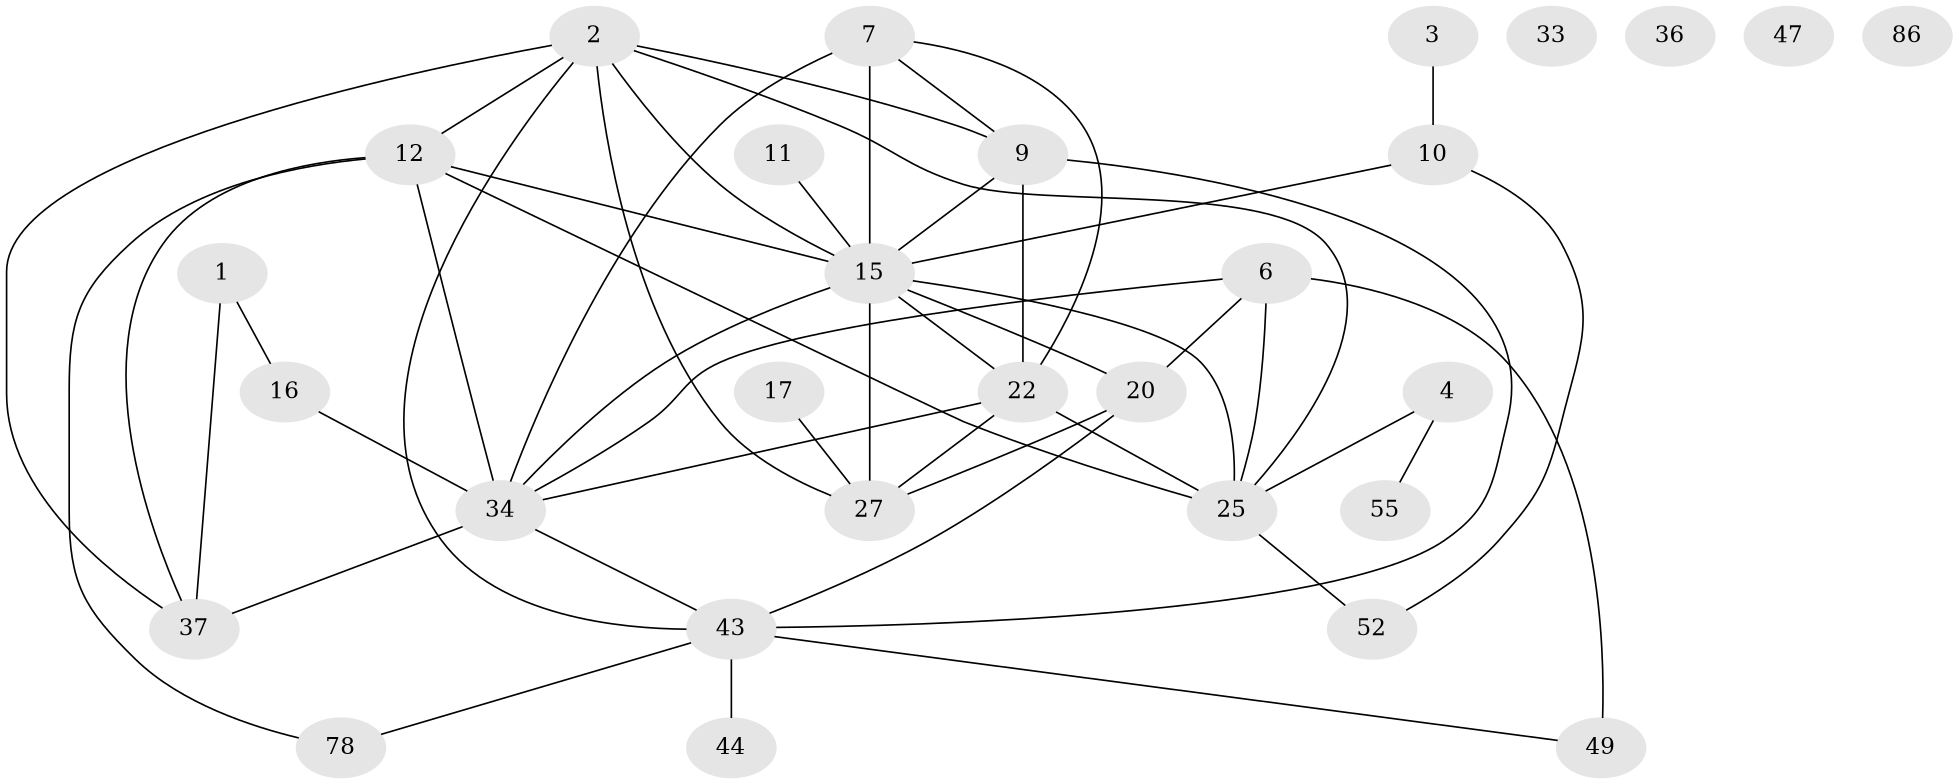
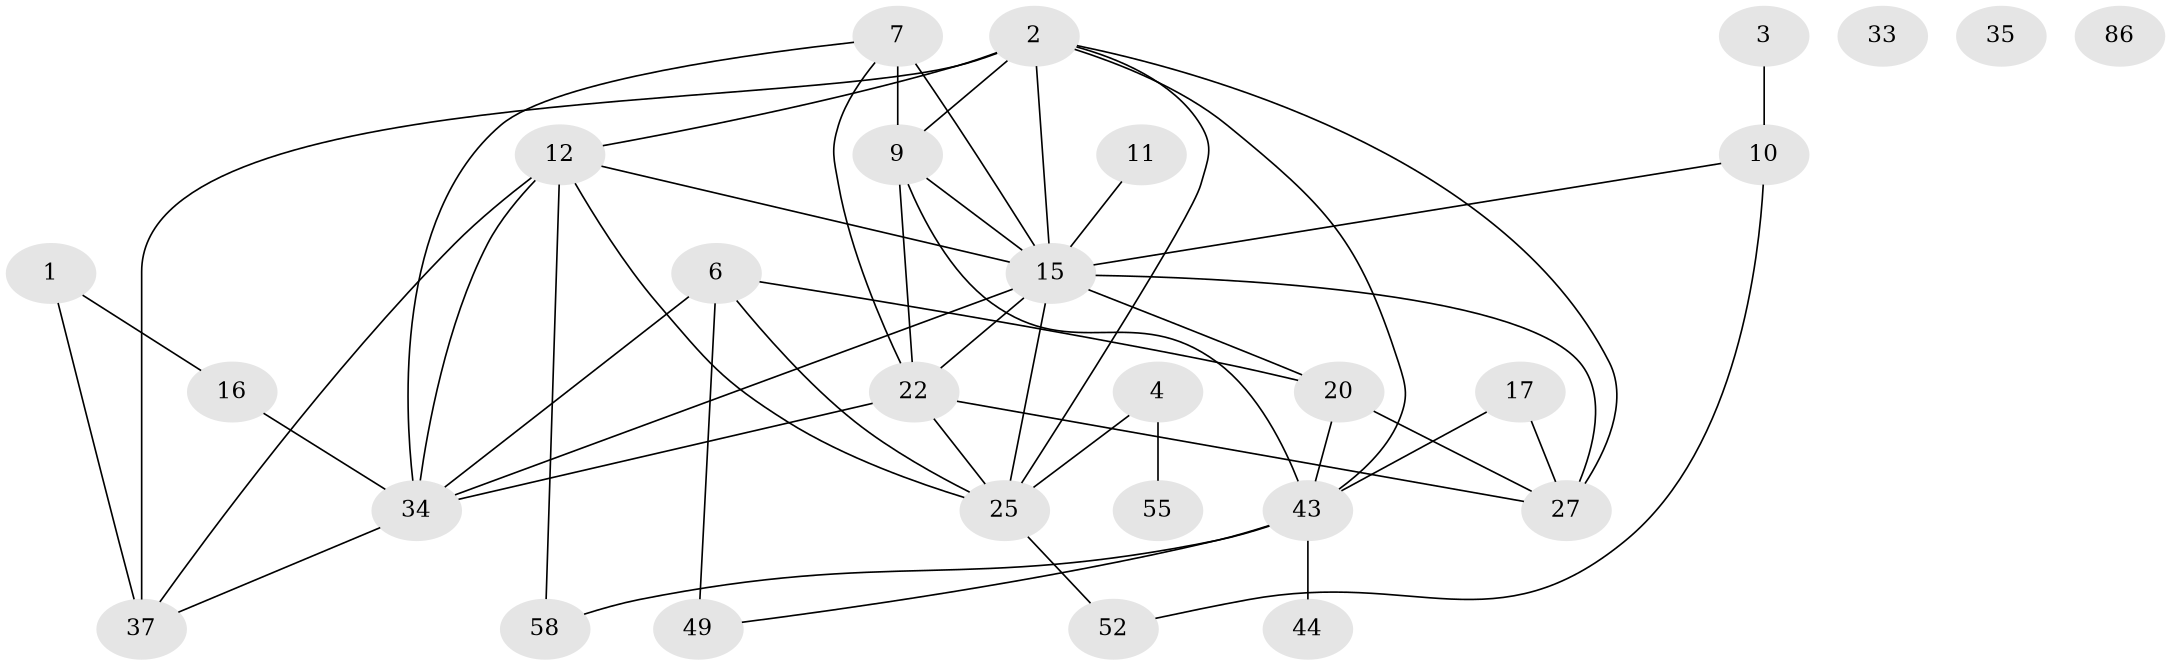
(1670, 36) -> (2001, 36)
(1789, 36) -> none
(616, 570) -> (1414, 451)
(341, 748) -> (545, 629)
